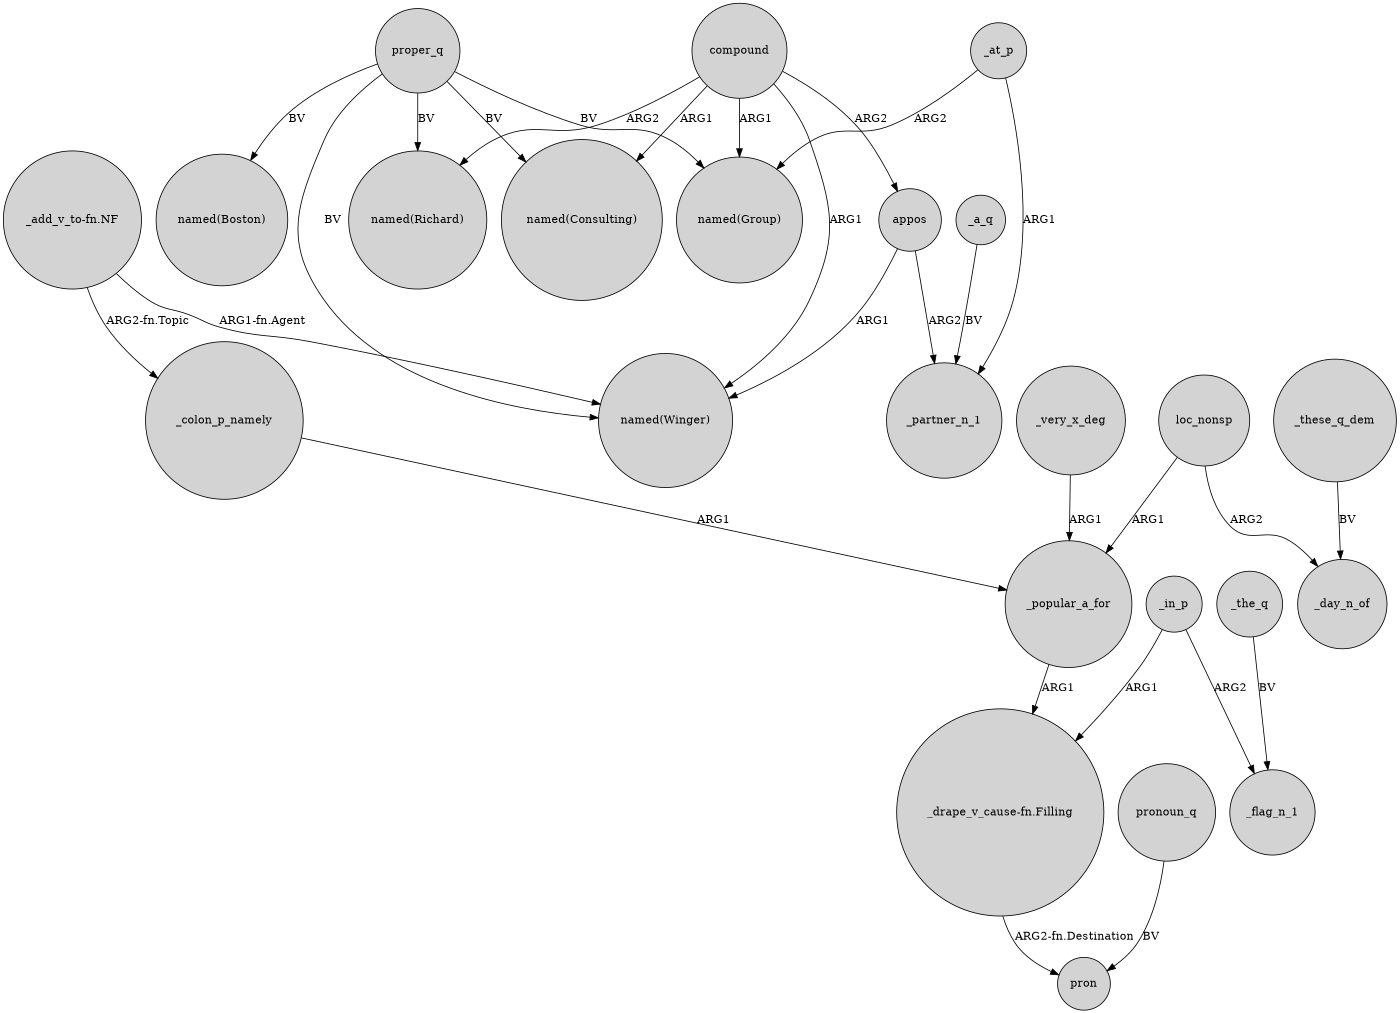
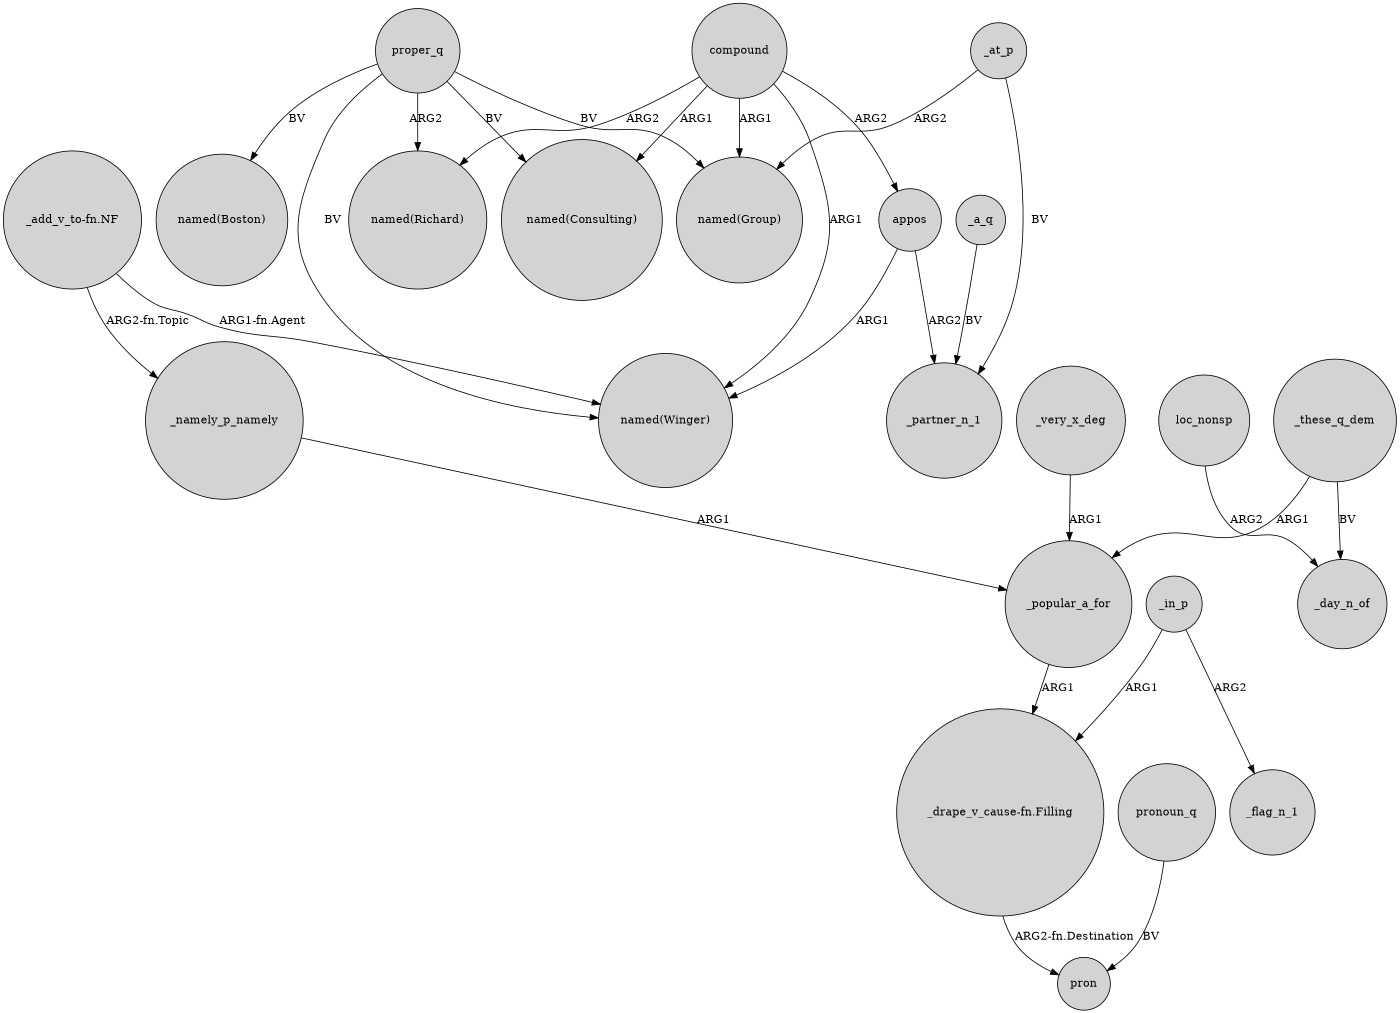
(426, 119) -> (426, 119)
(1040, 220) -> (1040, 220)
(224, 421) -> (224, 421)
(1144, 502) -> (1224, 537)
(1250, 604) -> none
